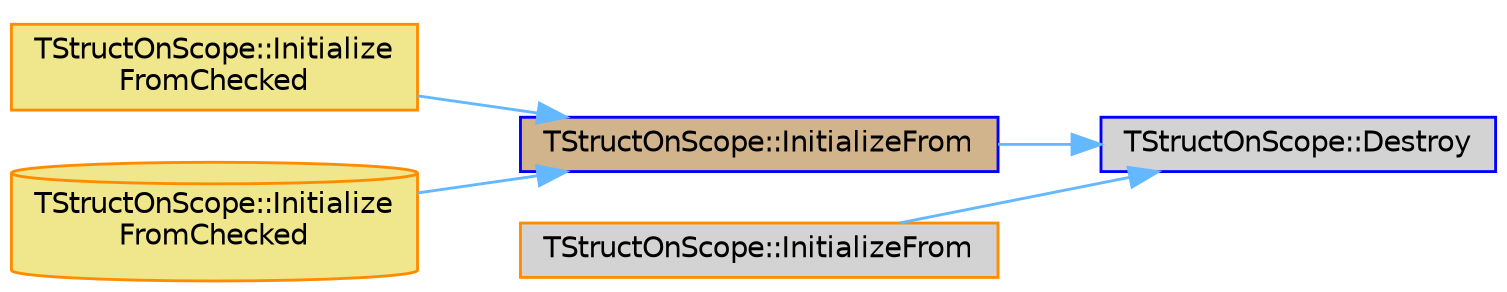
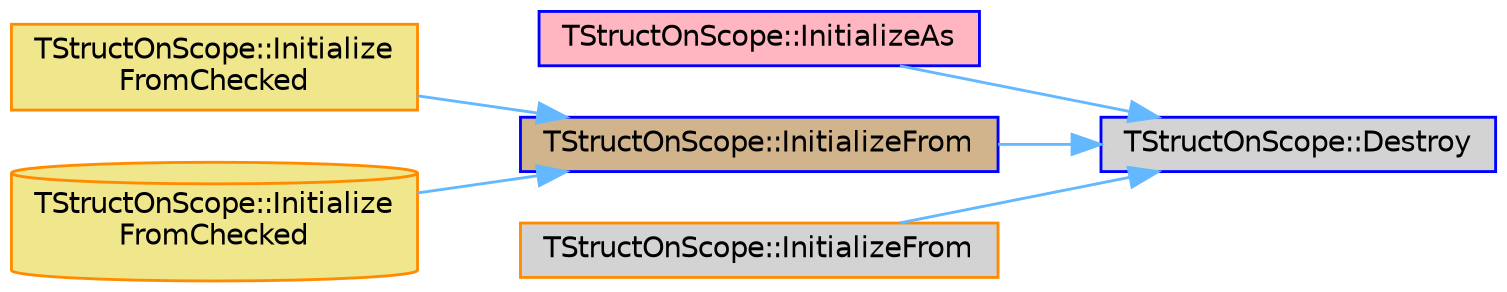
none -> (759, 39)
